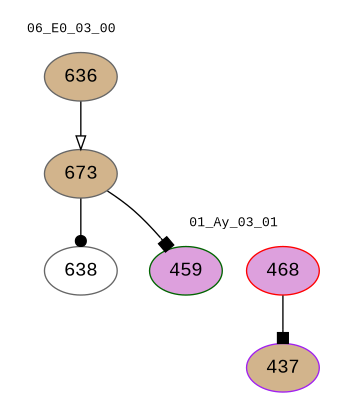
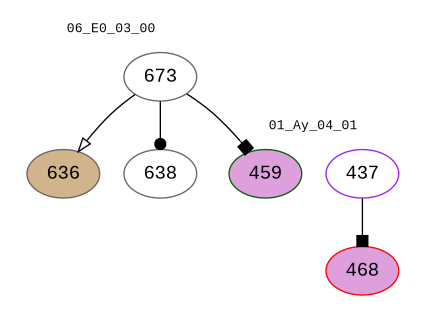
(81, 119) -> (109, 116)
(81, 174) -> (160, 77)
(234, 223) -> (314, 126)
(283, 313) -> (362, 216)
(283, 368) -> (362, 174)
